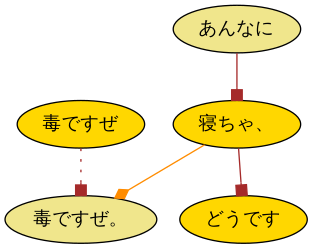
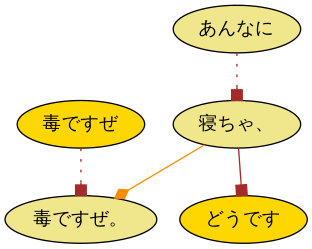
(237, 70) -> (237, 70)
(237, 124) -> (237, 124)
